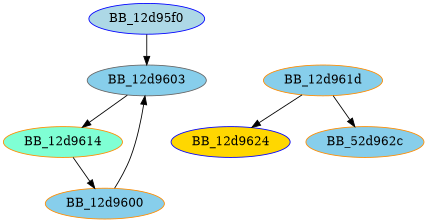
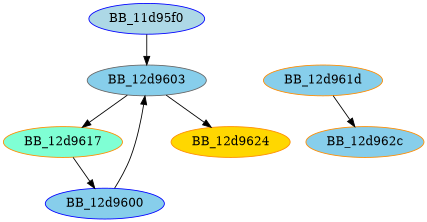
(147, 19) -> (147, 19)
(281, 109) -> (185, 109)
(63, 142) -> (63, 142)
(231, 142) -> (231, 142)
(365, 142) -> (365, 142)
(105, 204) -> (105, 204)
